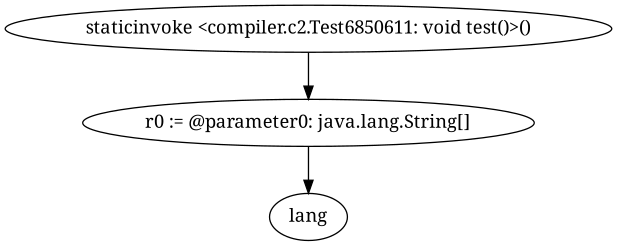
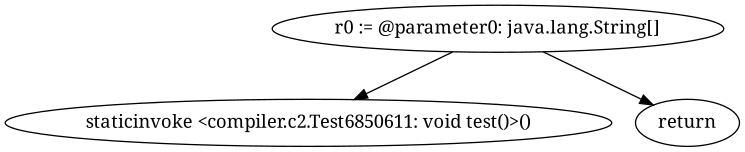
(308, 69) -> (409, 73)
(308, 217) -> (687, 123)
